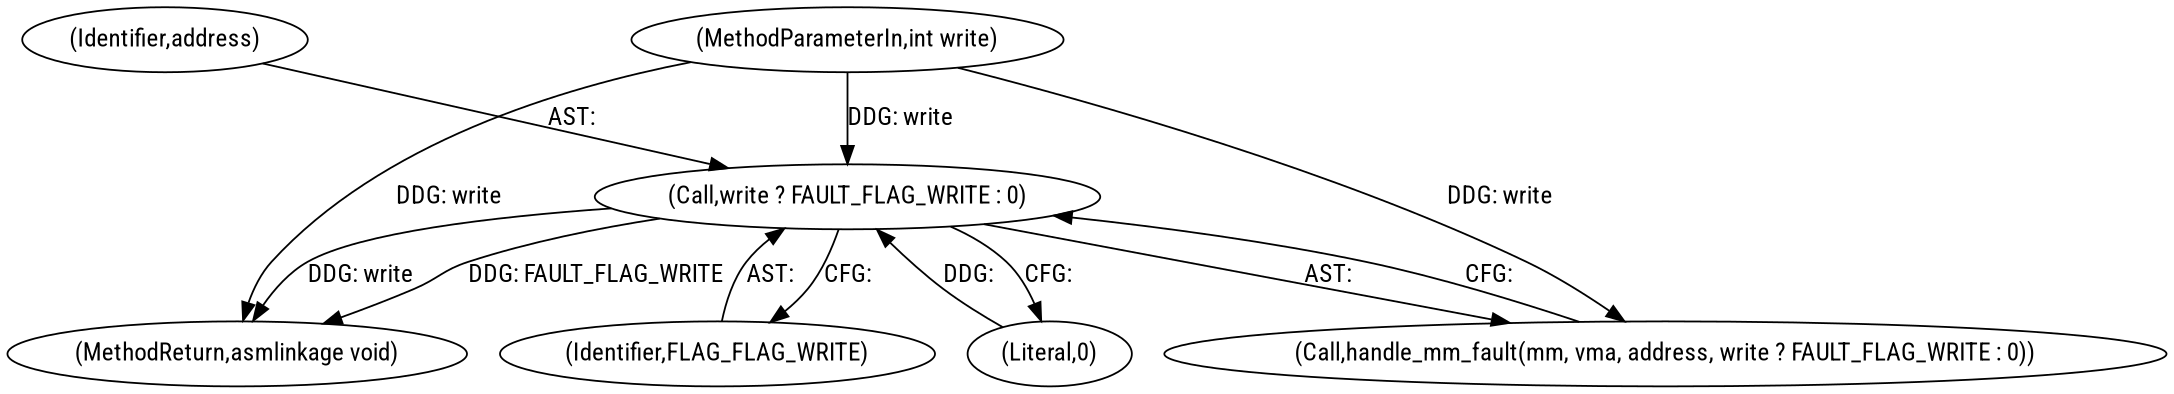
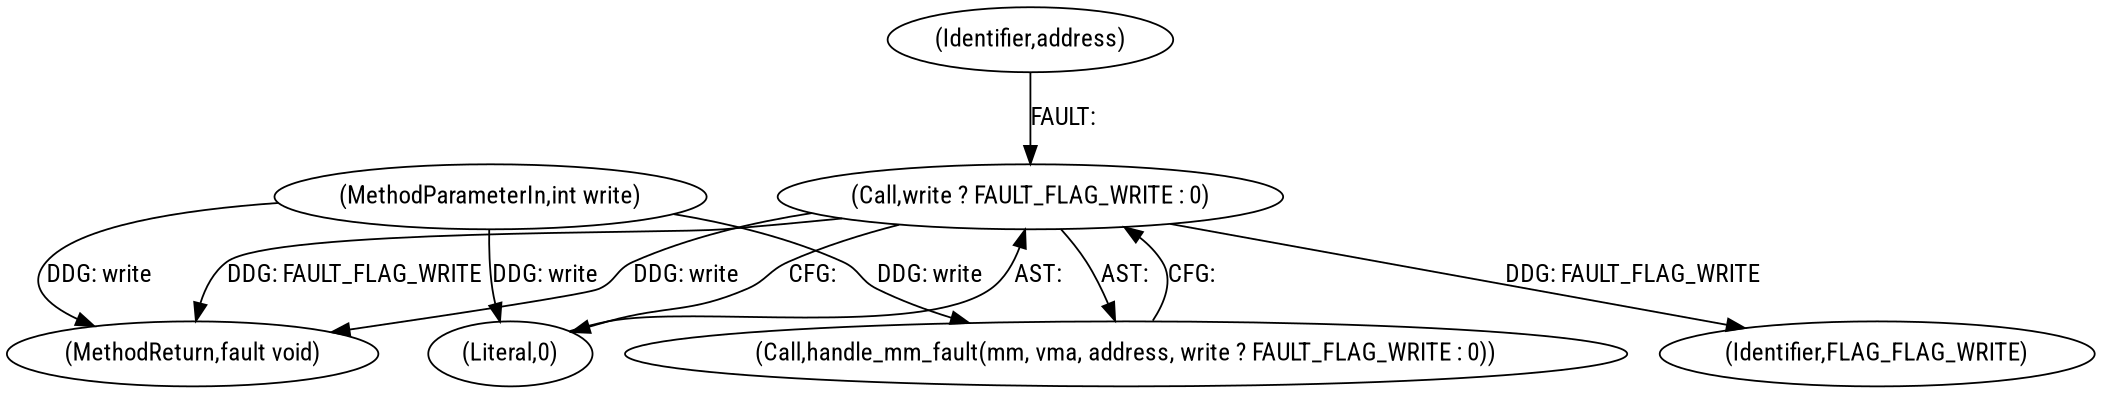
(848, 109) -> (490, 267)
(575, 118) -> (1067, 118)
(738, 275) -> none
(851, 275) -> (1633, 275)
(971, 275) -> (1041, 275)
(237, 354) -> (193, 354)
